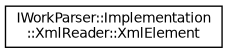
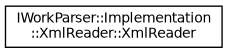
(114, 27) -> (114, 27)
